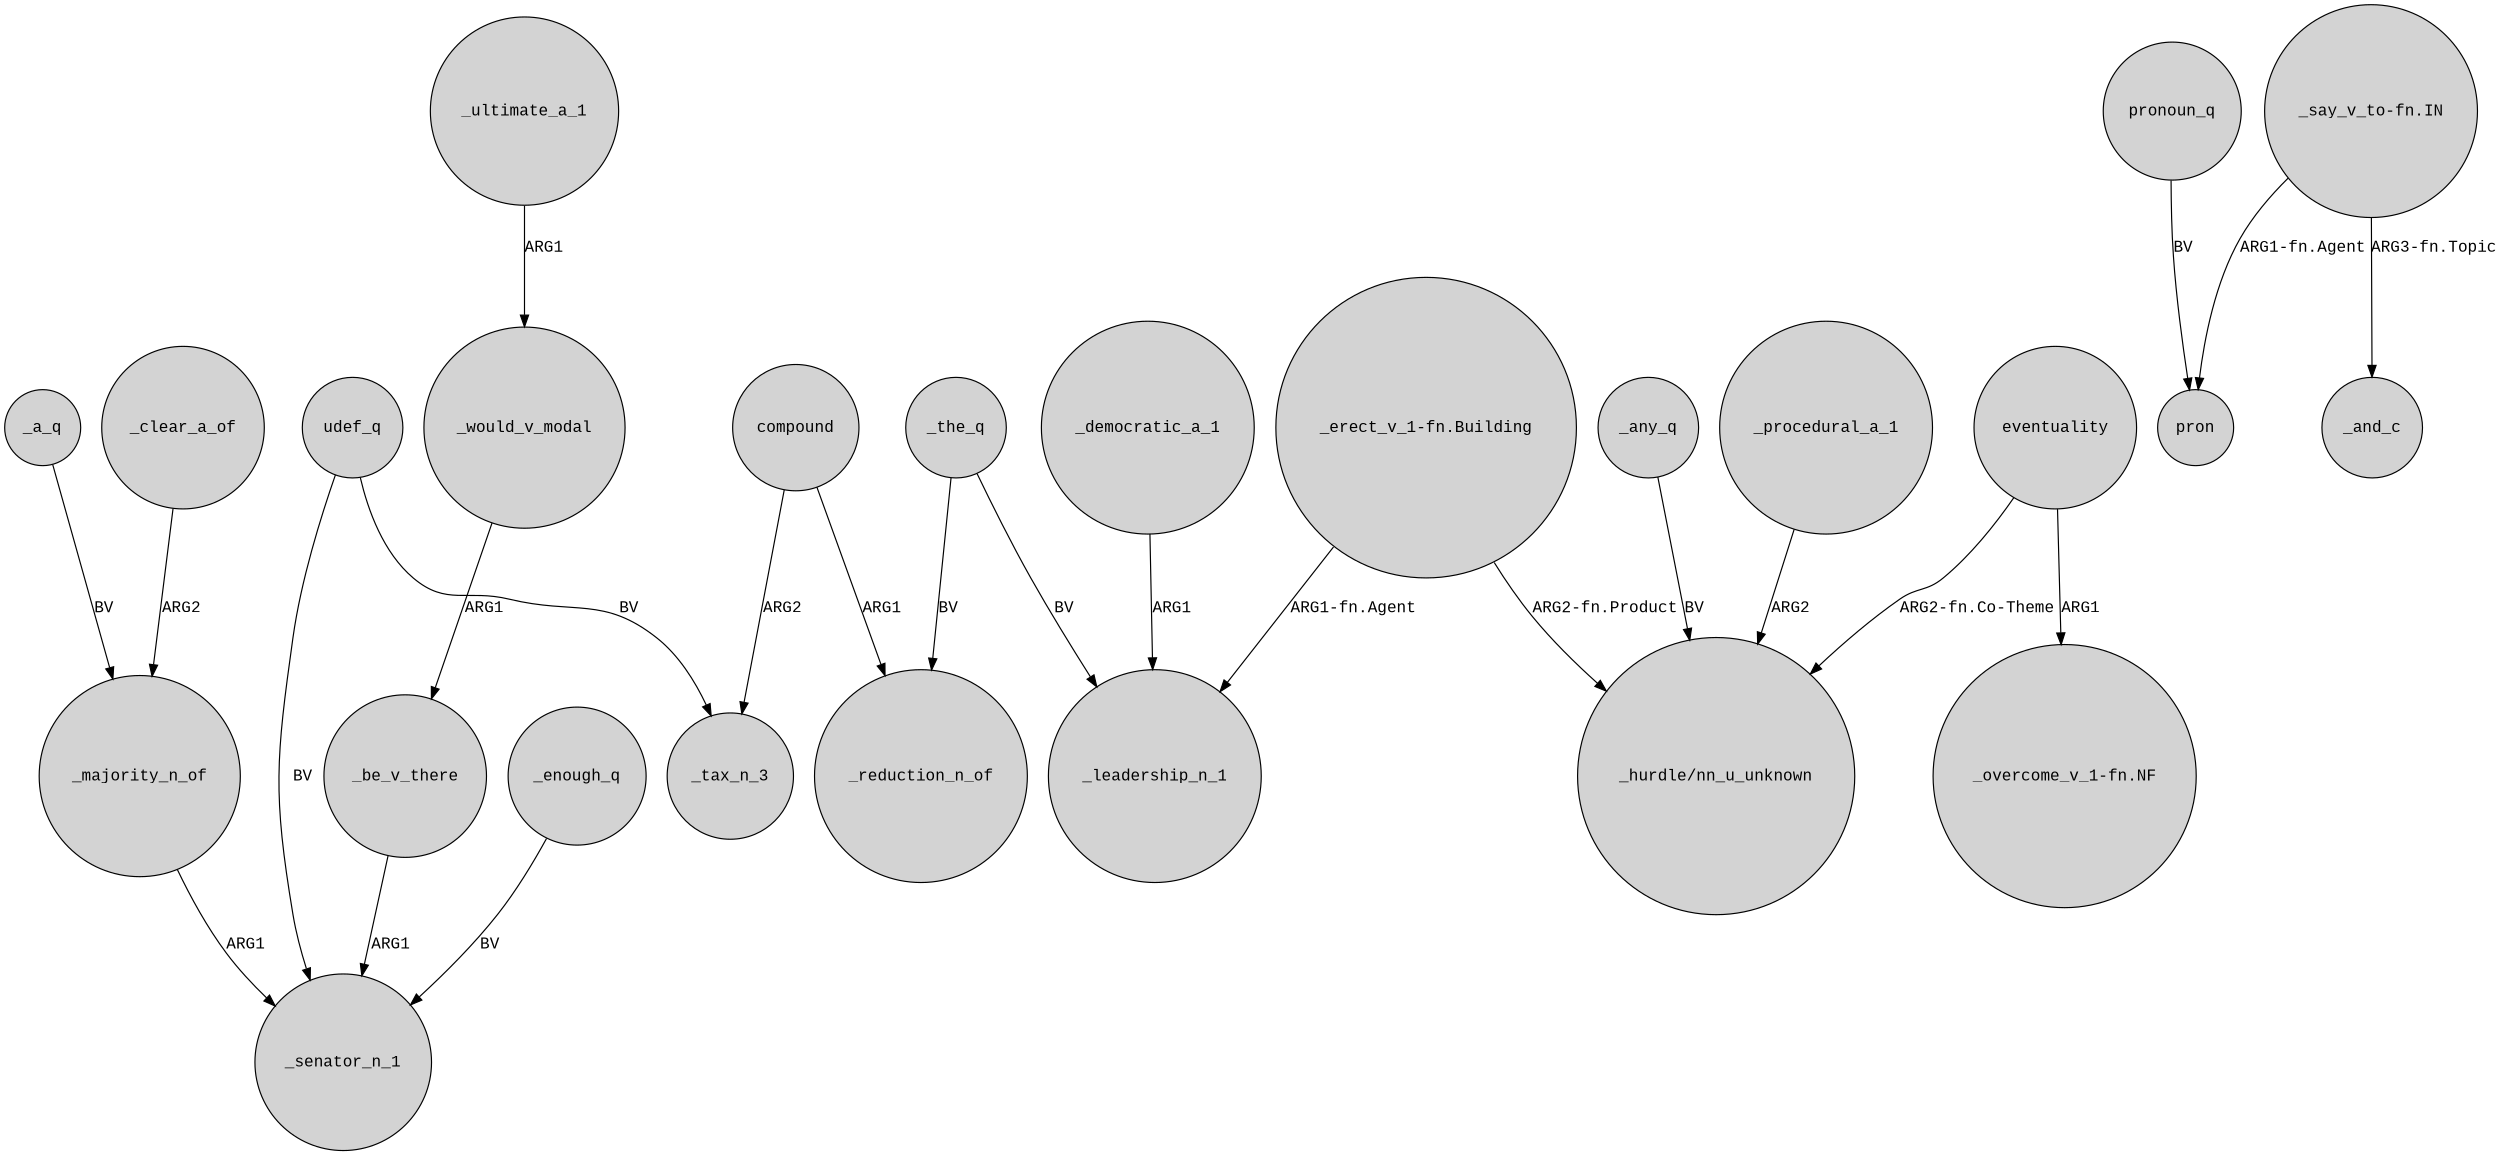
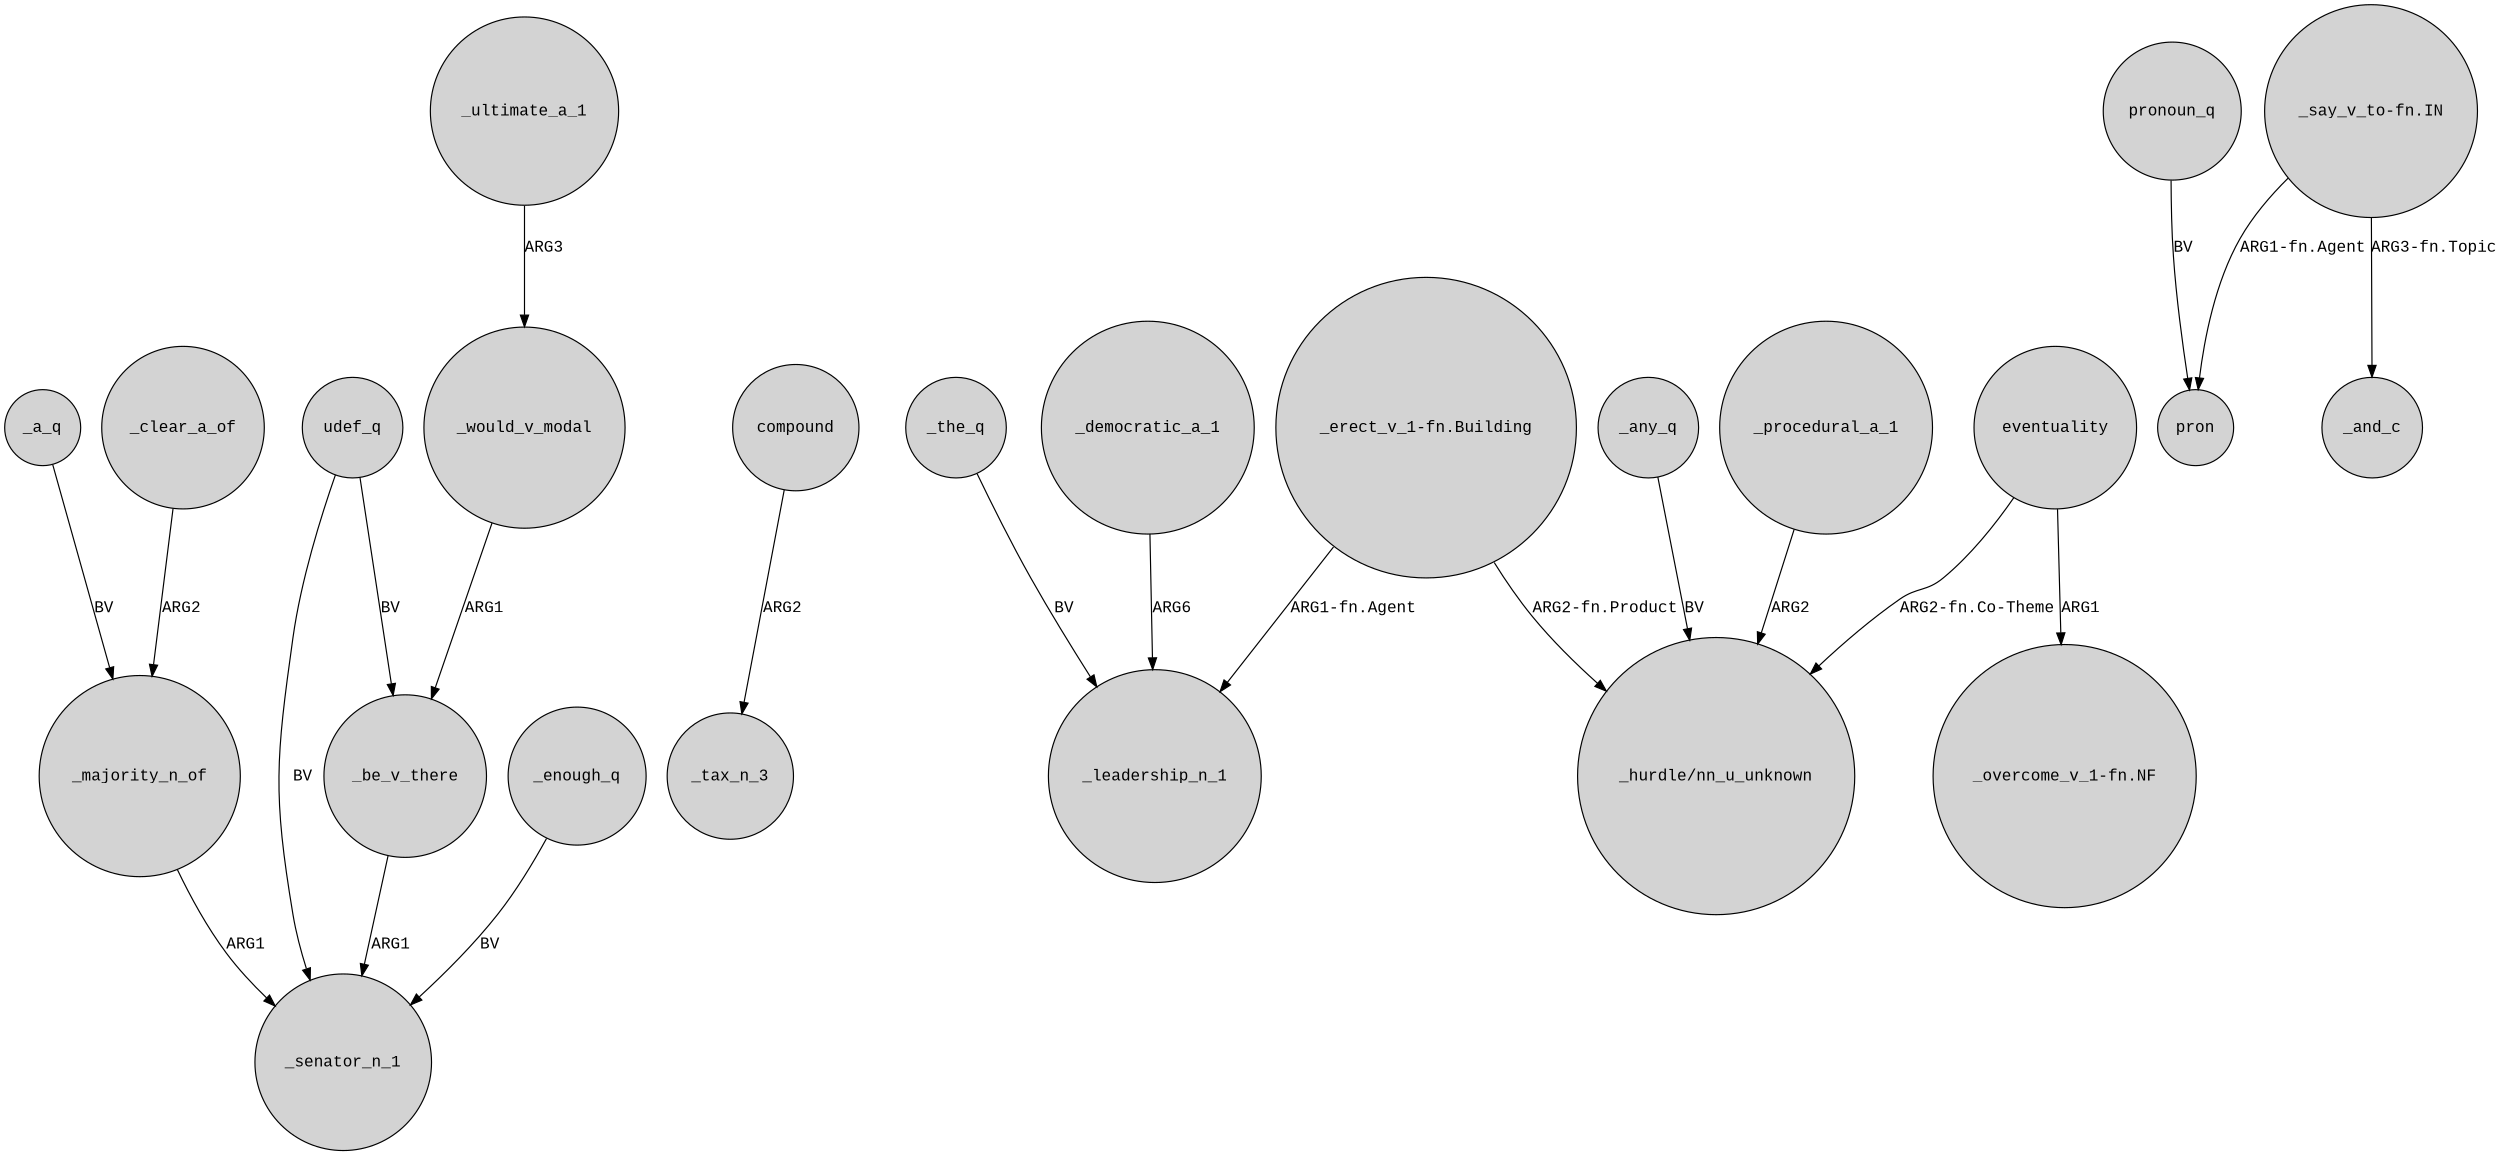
(544, 247) -> (544, 247)
(521, 601) -> (376, 581)
(1172, 608) -> (1172, 608)
(921, 776) -> none
